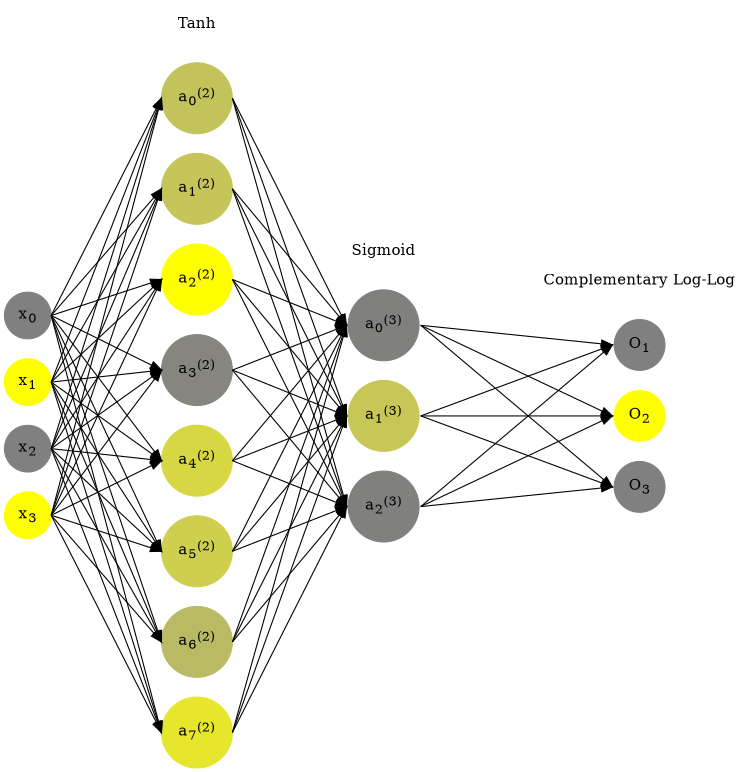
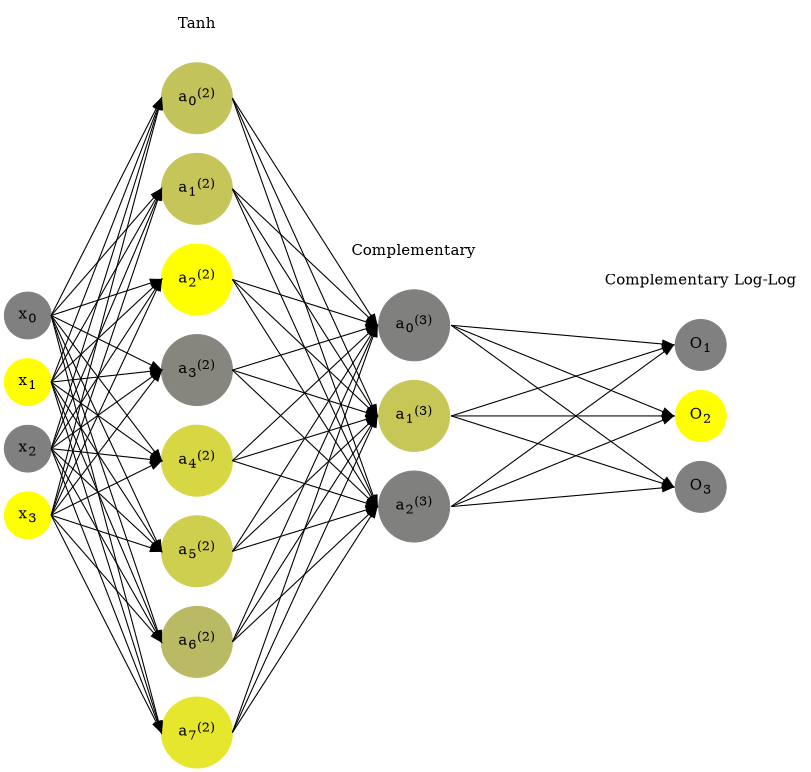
(384, 251) -> (414, 251)
